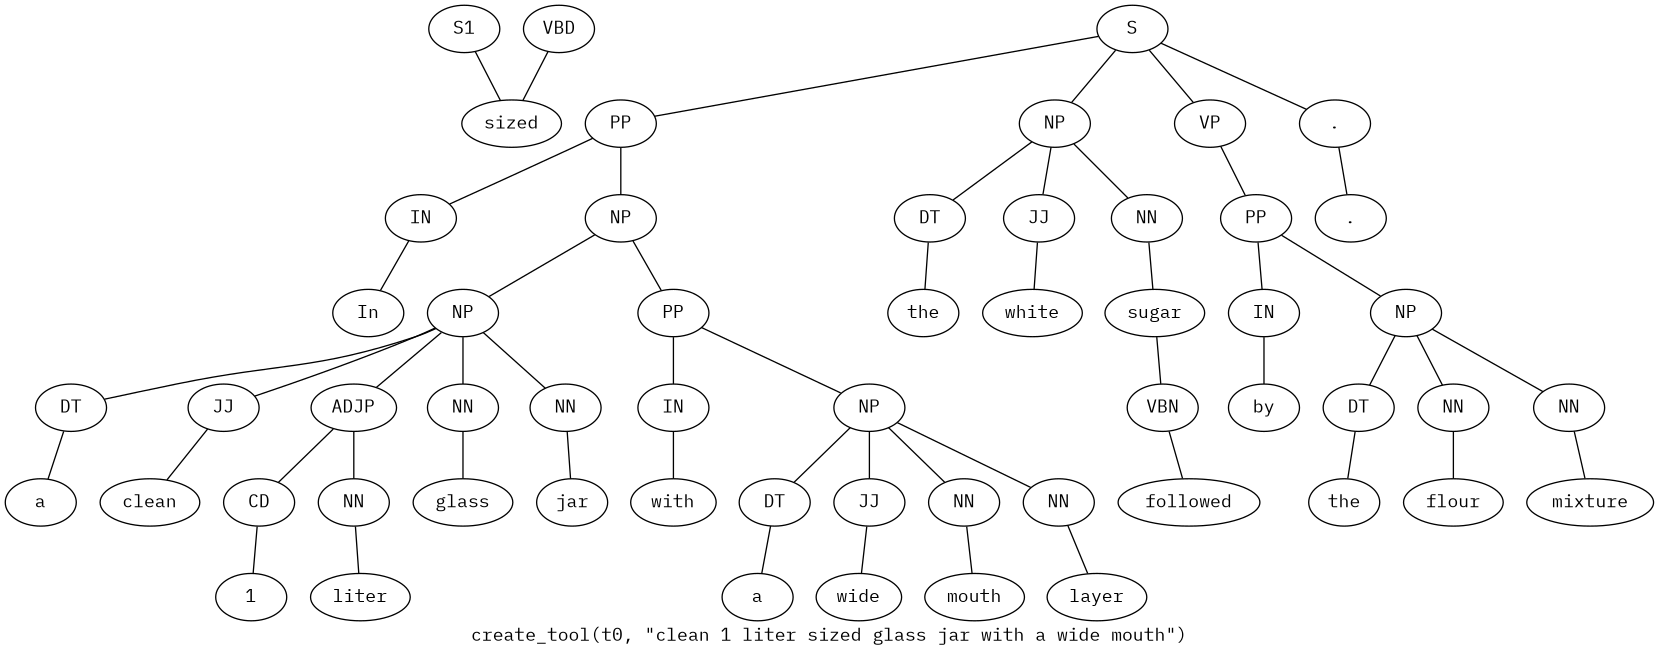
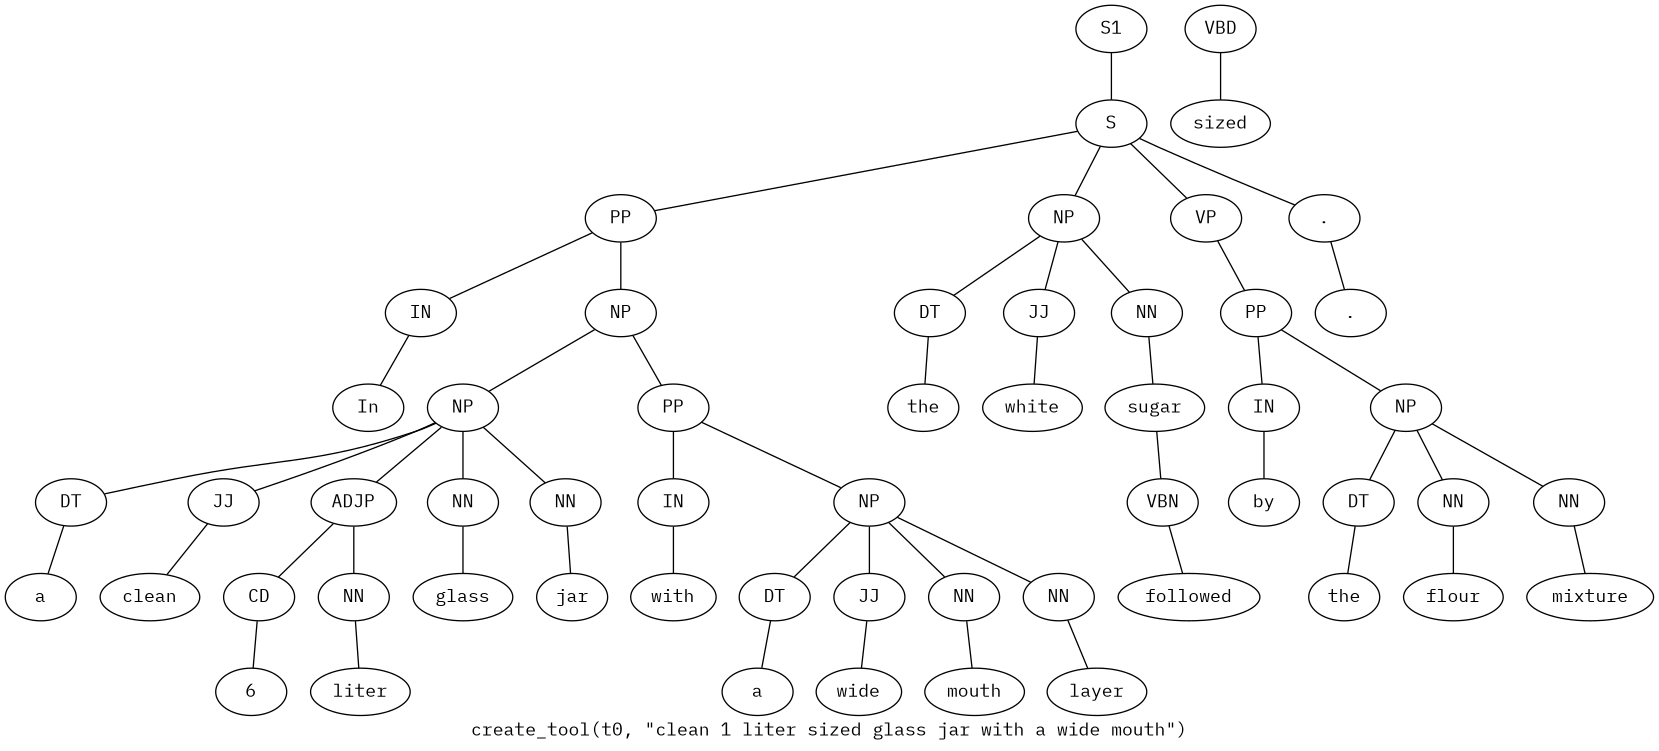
(488, 76) -> (1111, 76)
(251, 597) -> (251, 692)
